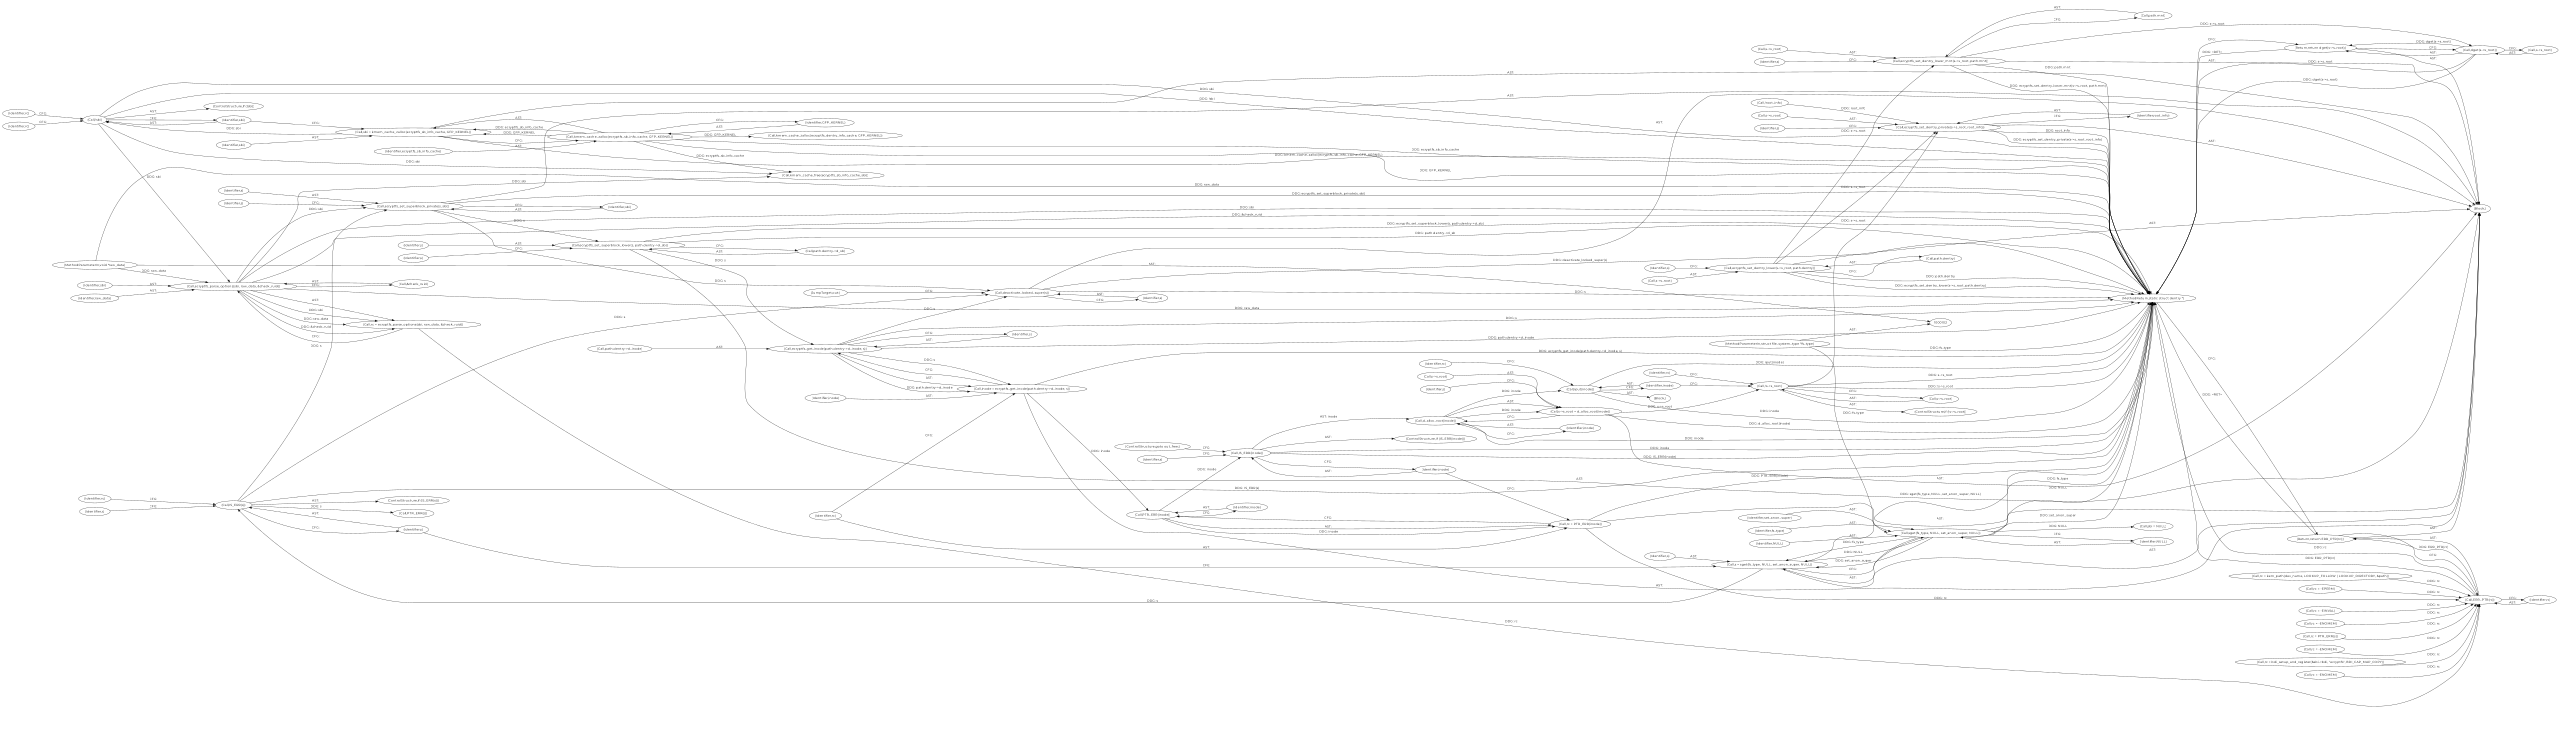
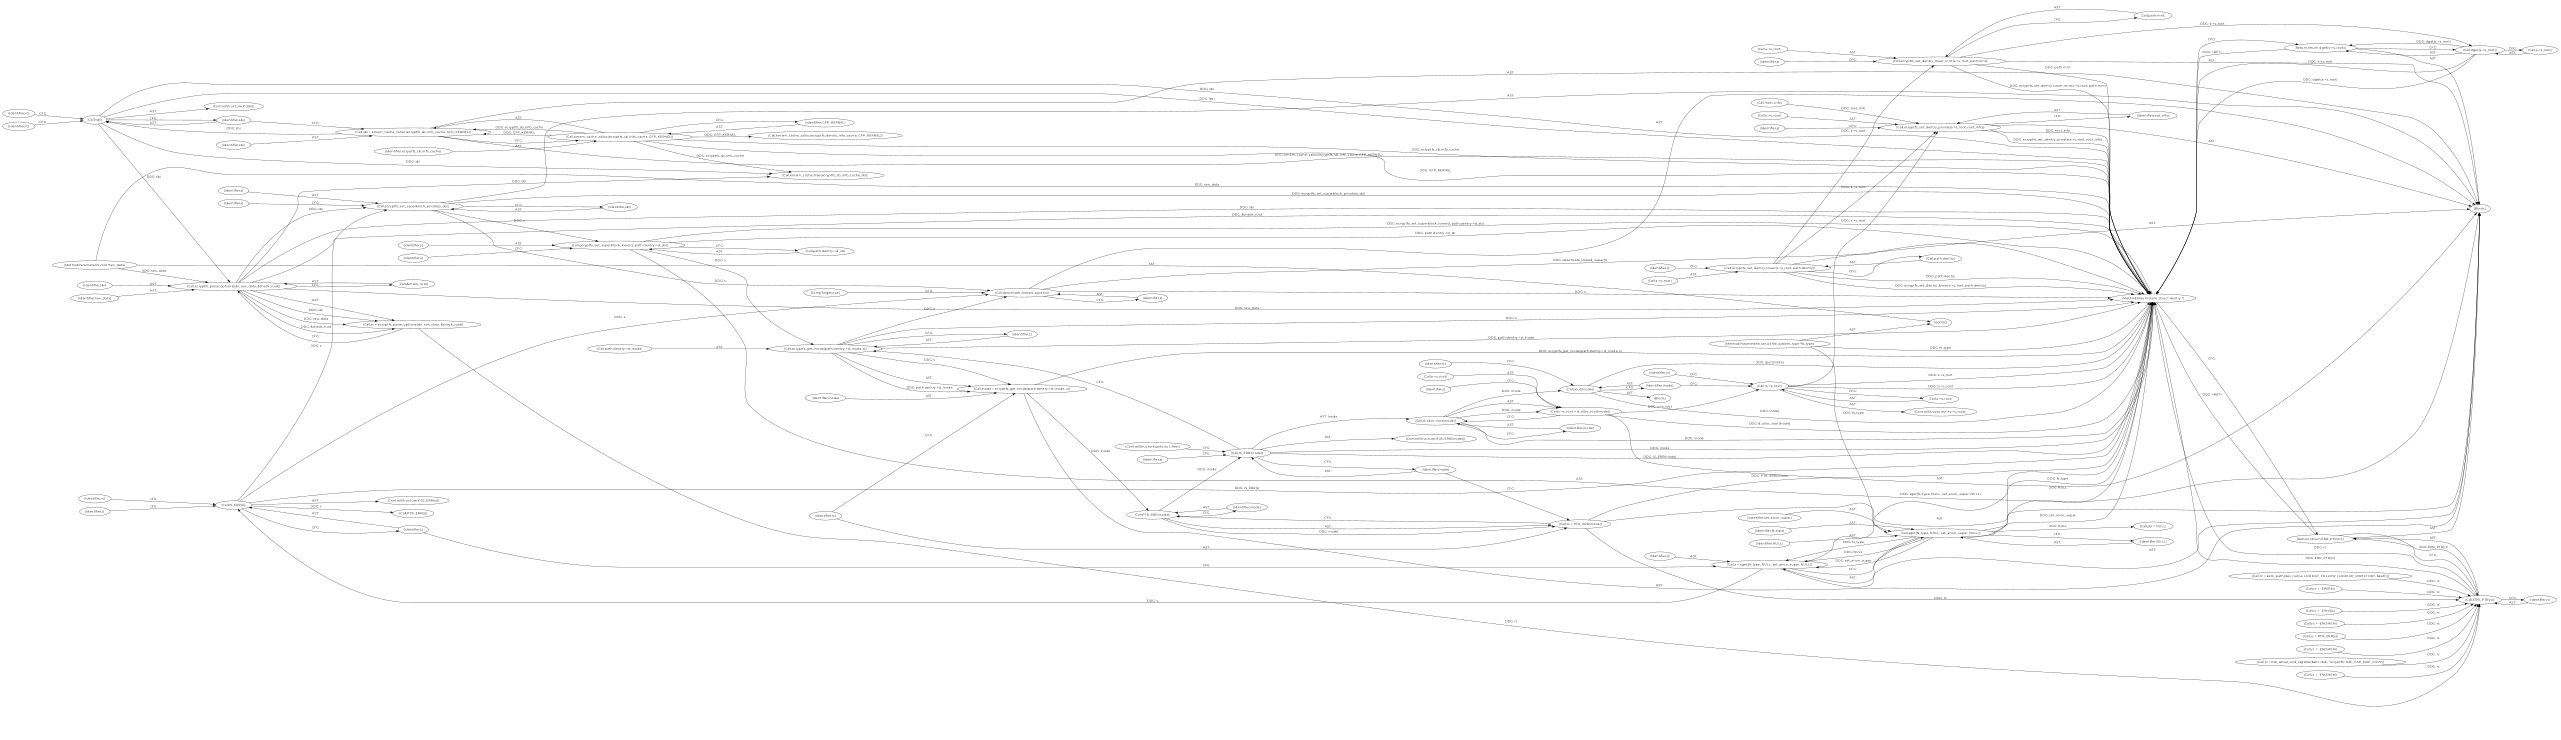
(920, 374) -> (1073, 379)
